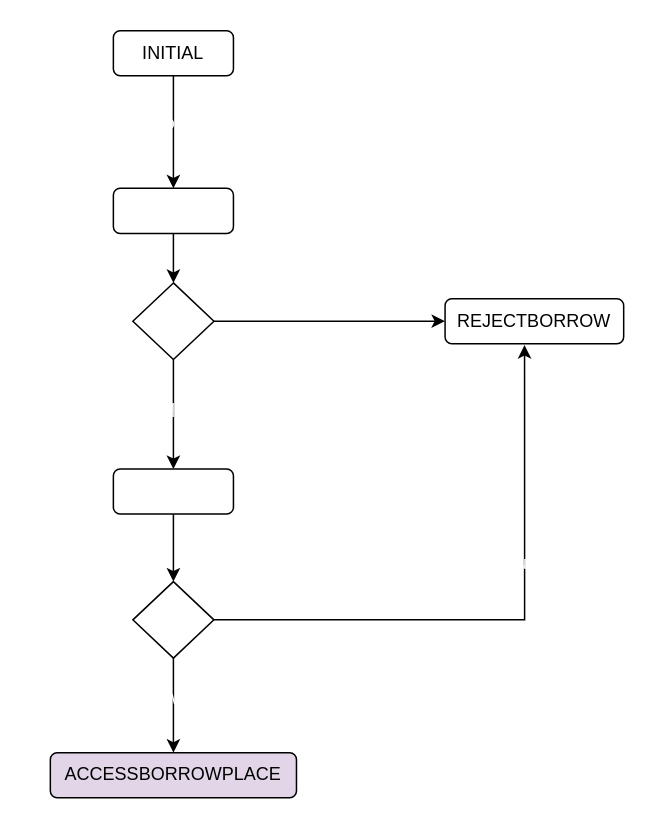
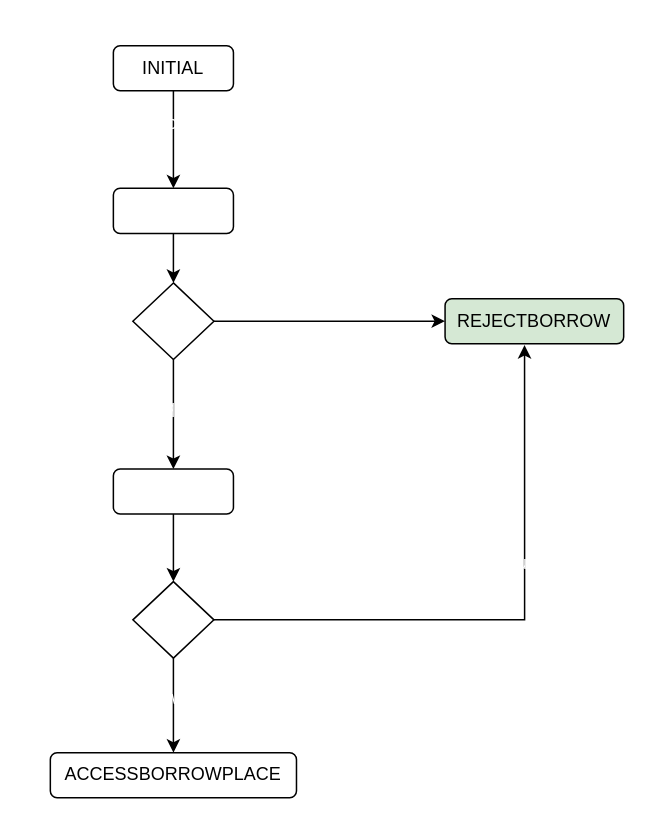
(173, 53) -> (173, 68)
(173, 124) -> (173, 124)
(534, 321) -> (534, 321)
(173, 775) -> (173, 775)
